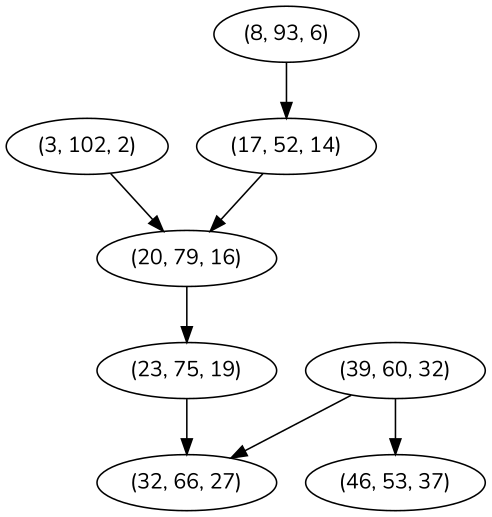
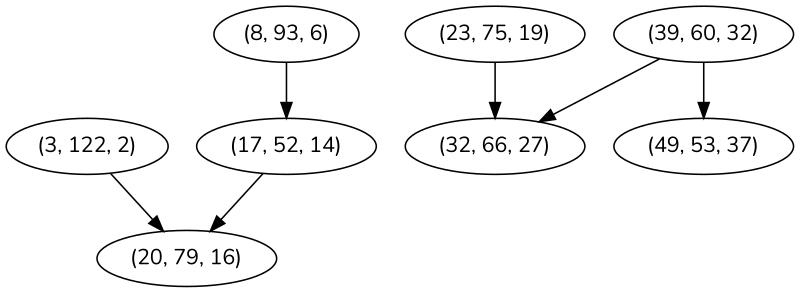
(87, 146) -> (87, 146)
(187, 307) -> none
(395, 483) -> (704, 146)
